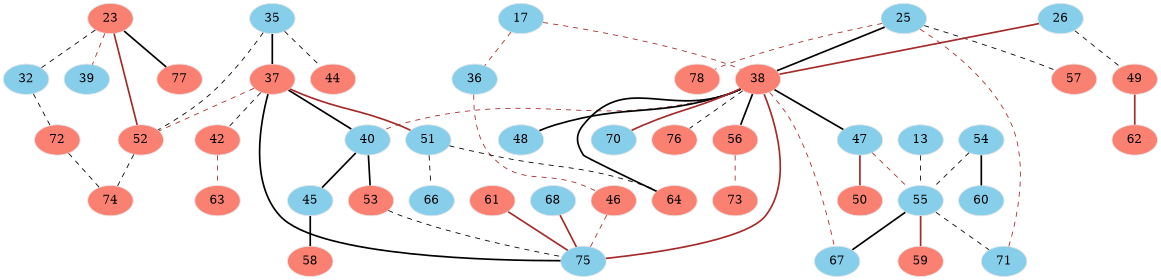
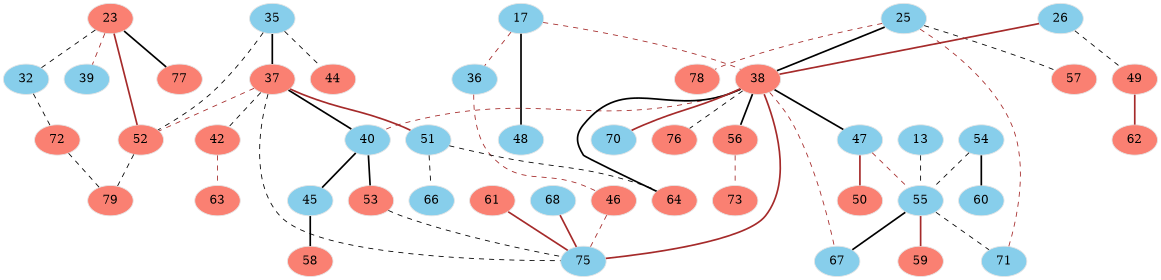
(640, 110) -> (521, 79)
(110, 201) -> (110, 201)
(354, 245) -> (354, 245)
